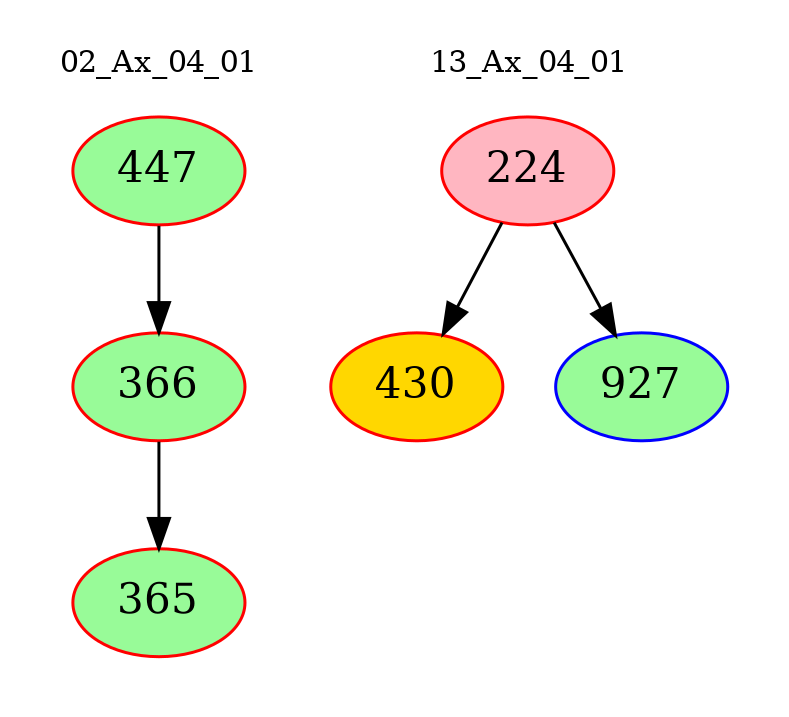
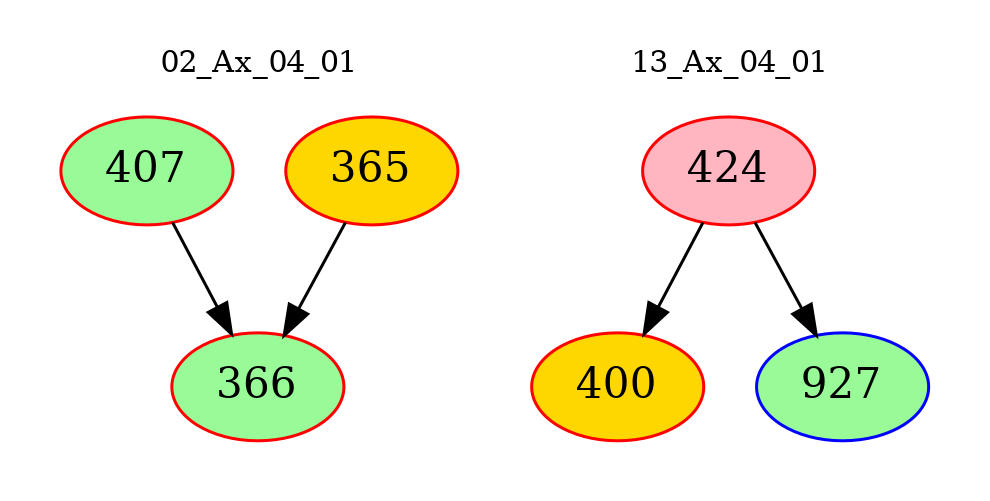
(159, 171) -> (147, 171)
(528, 171) -> (729, 171)
(417, 387) -> (618, 387)
(159, 480) -> (322, 265)
(159, 603) -> (372, 171)
